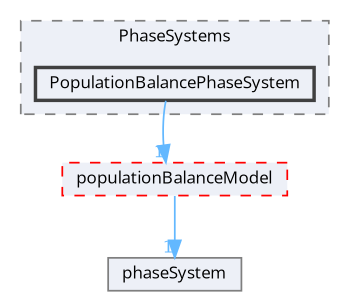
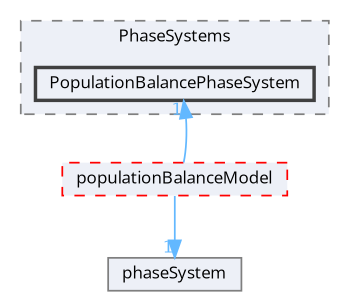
(163, 125) -> (186, 140)
